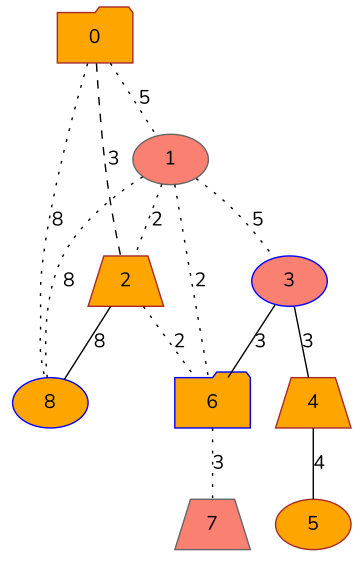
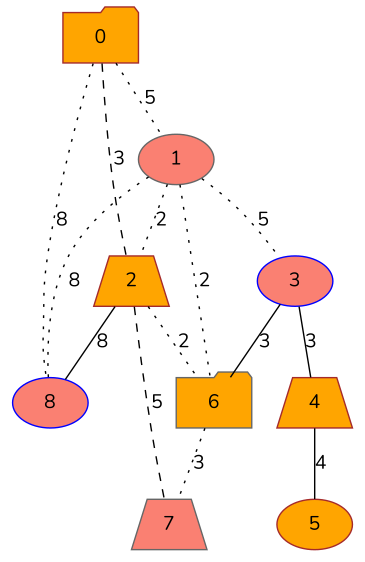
(50, 403) -> (50, 403)
none -> (147, 403)
(213, 403) -> (214, 403)
